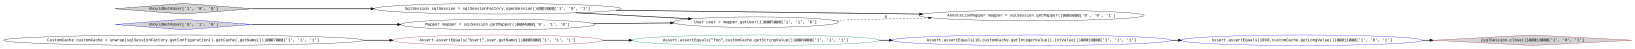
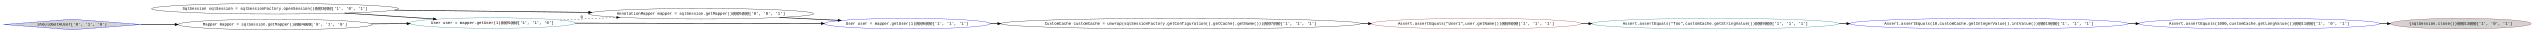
(183, 9) -> none
(756, 22) -> (492, 23)
none -> (907, 24)
(1532, 40) -> (2461, 24)
